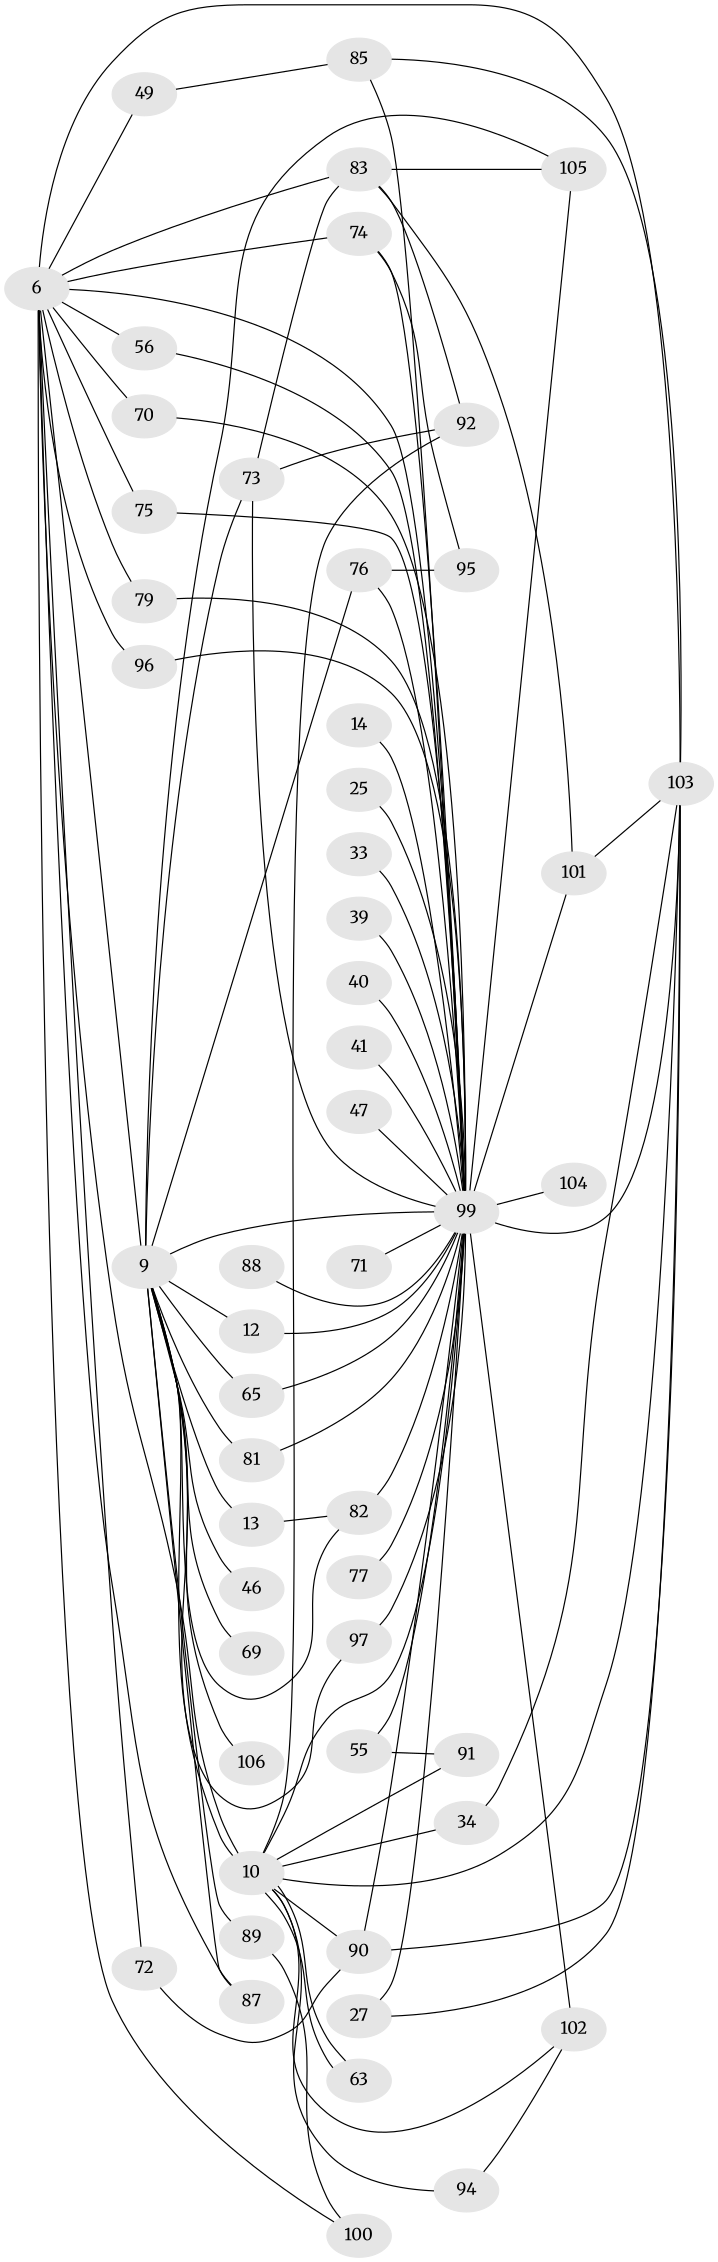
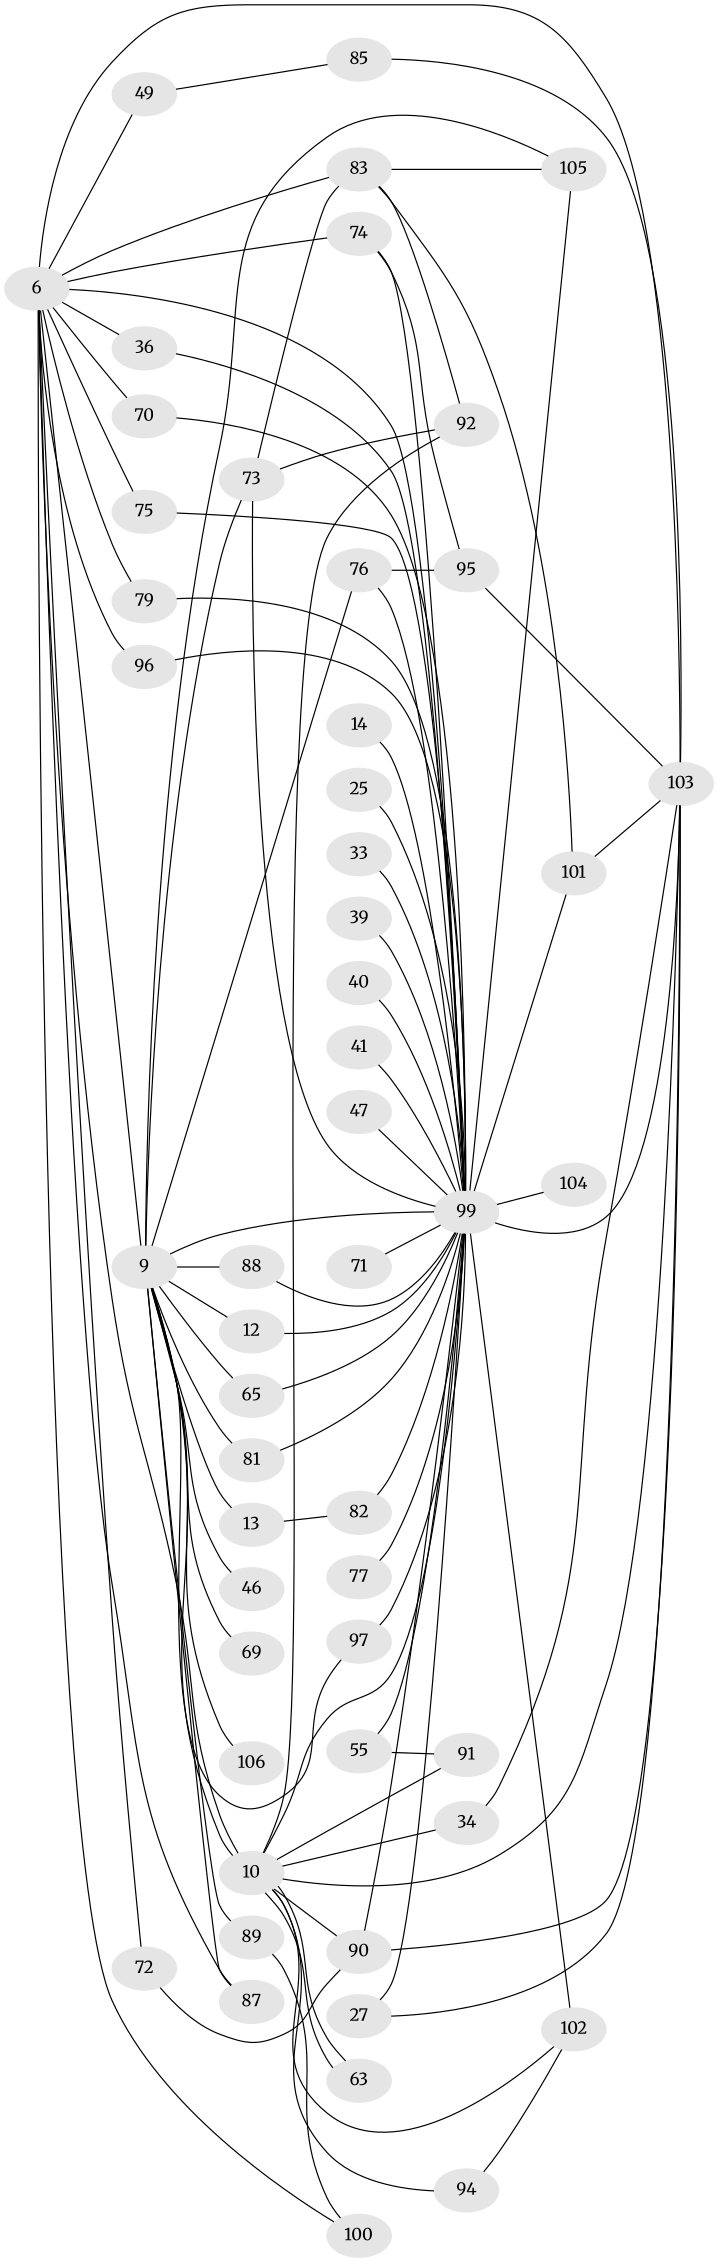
(144, 348) -> (144, 348)
(433, 633) -> none
none -> (574, 677)
(210, 1672) -> (198, 1267)
